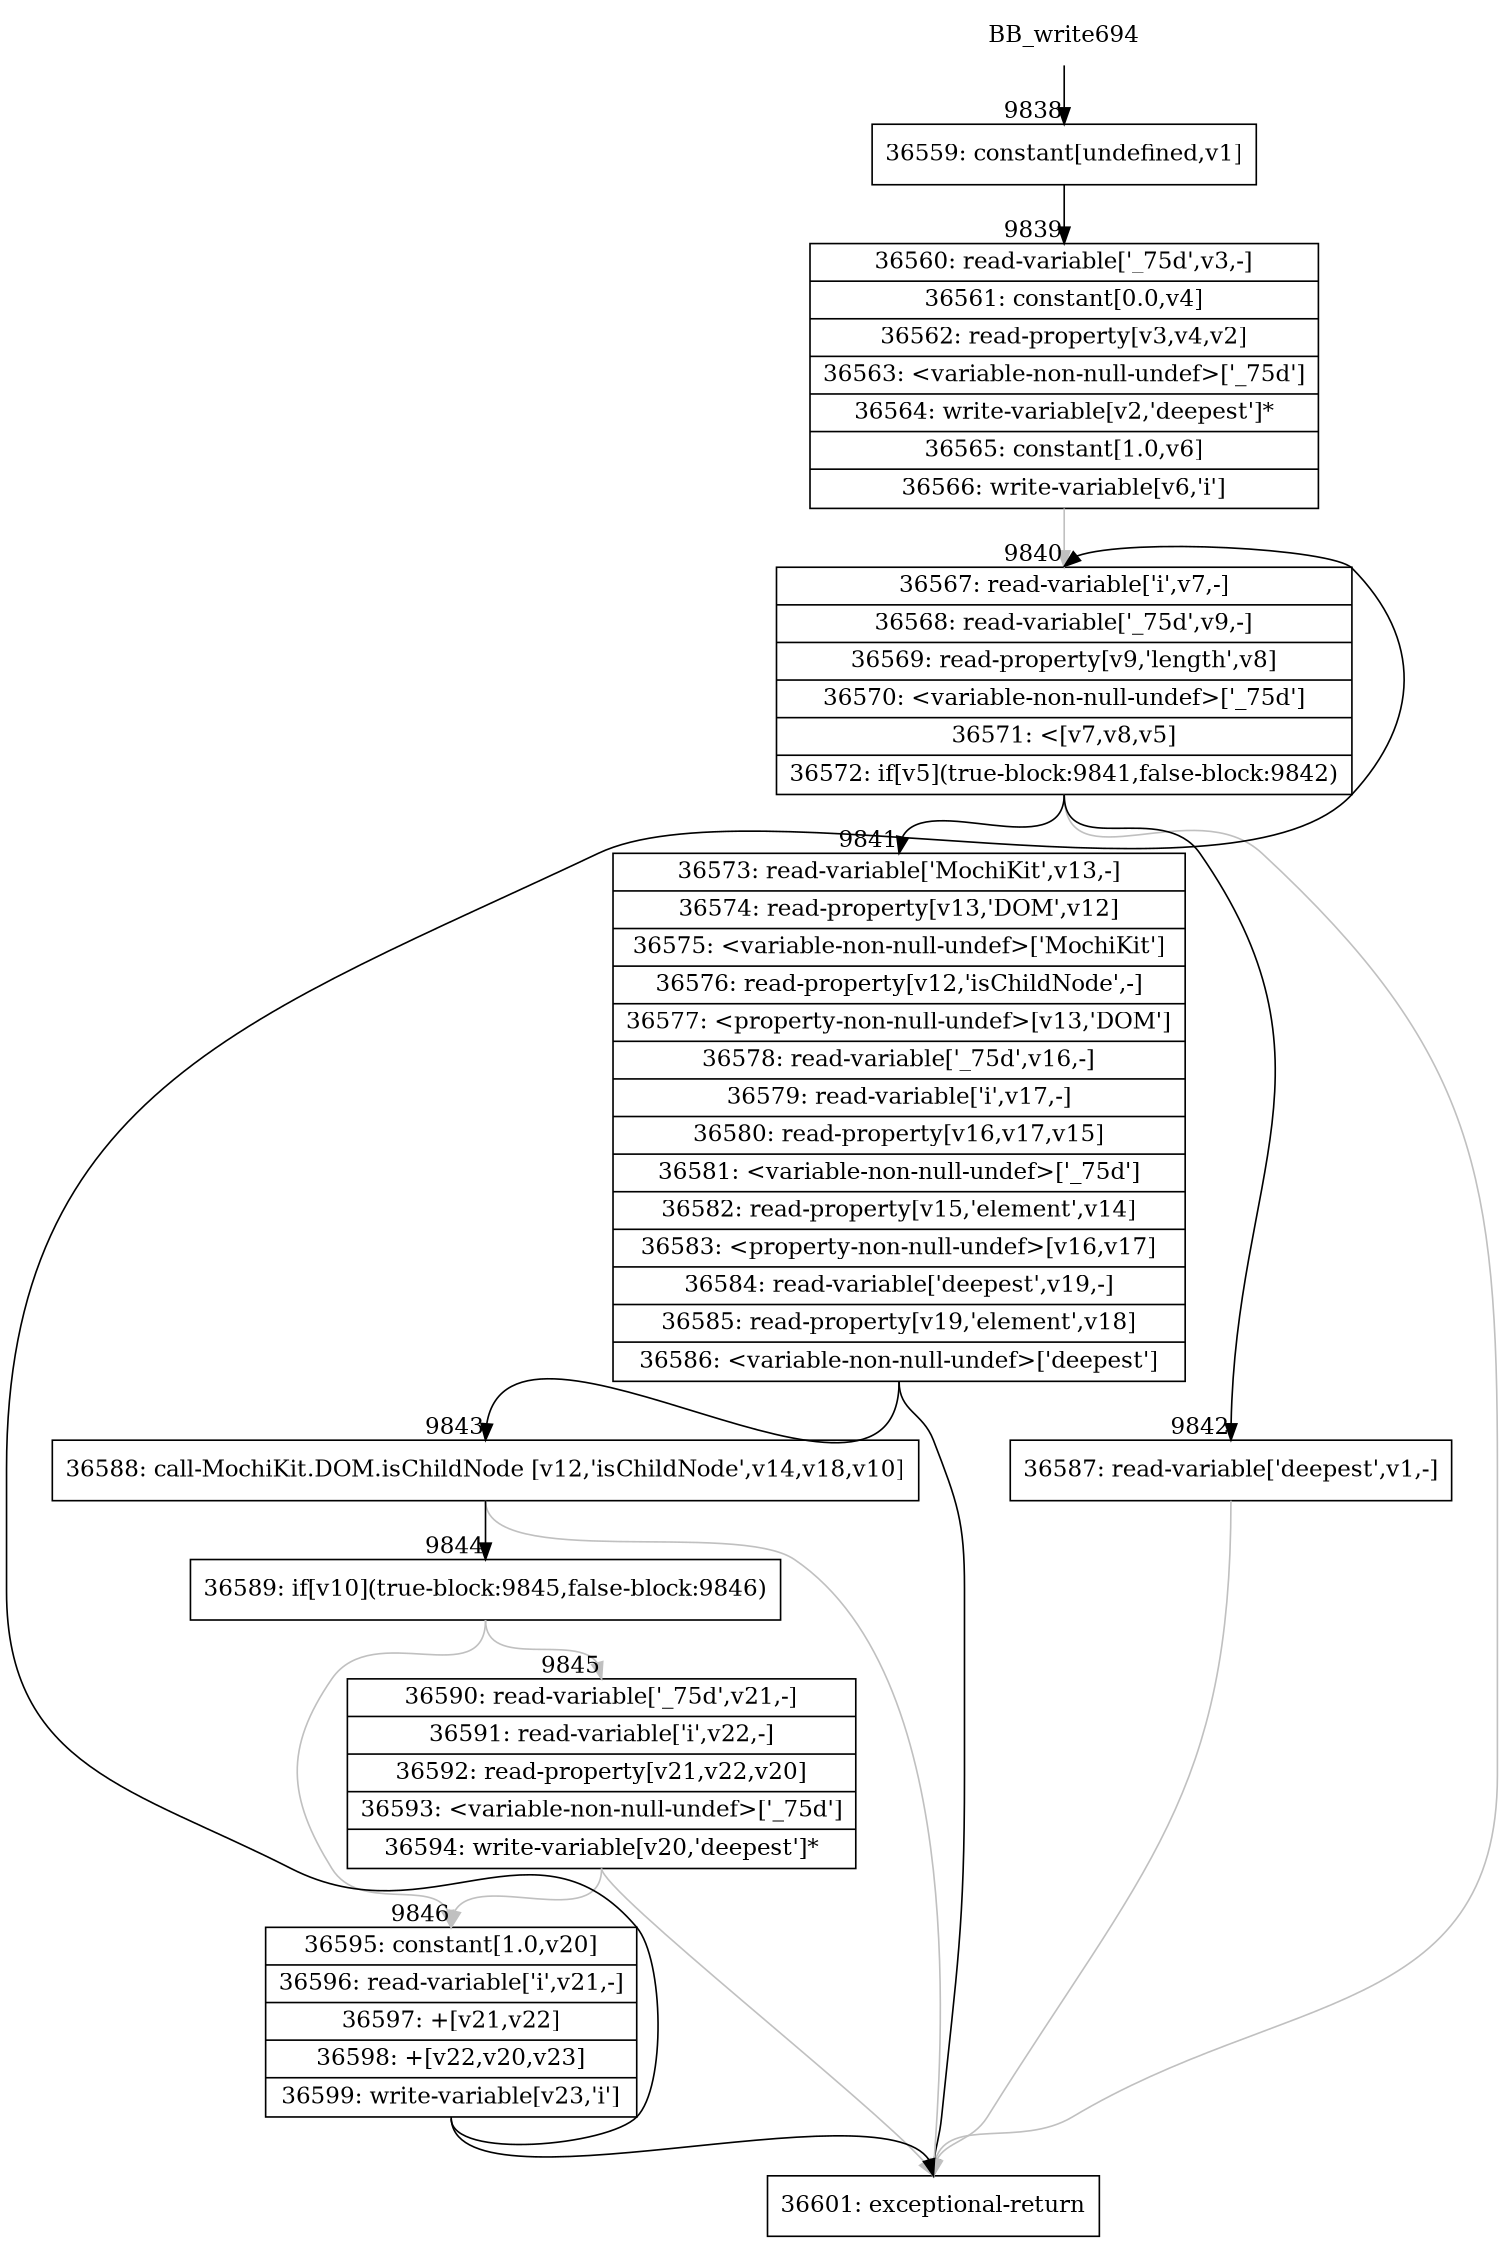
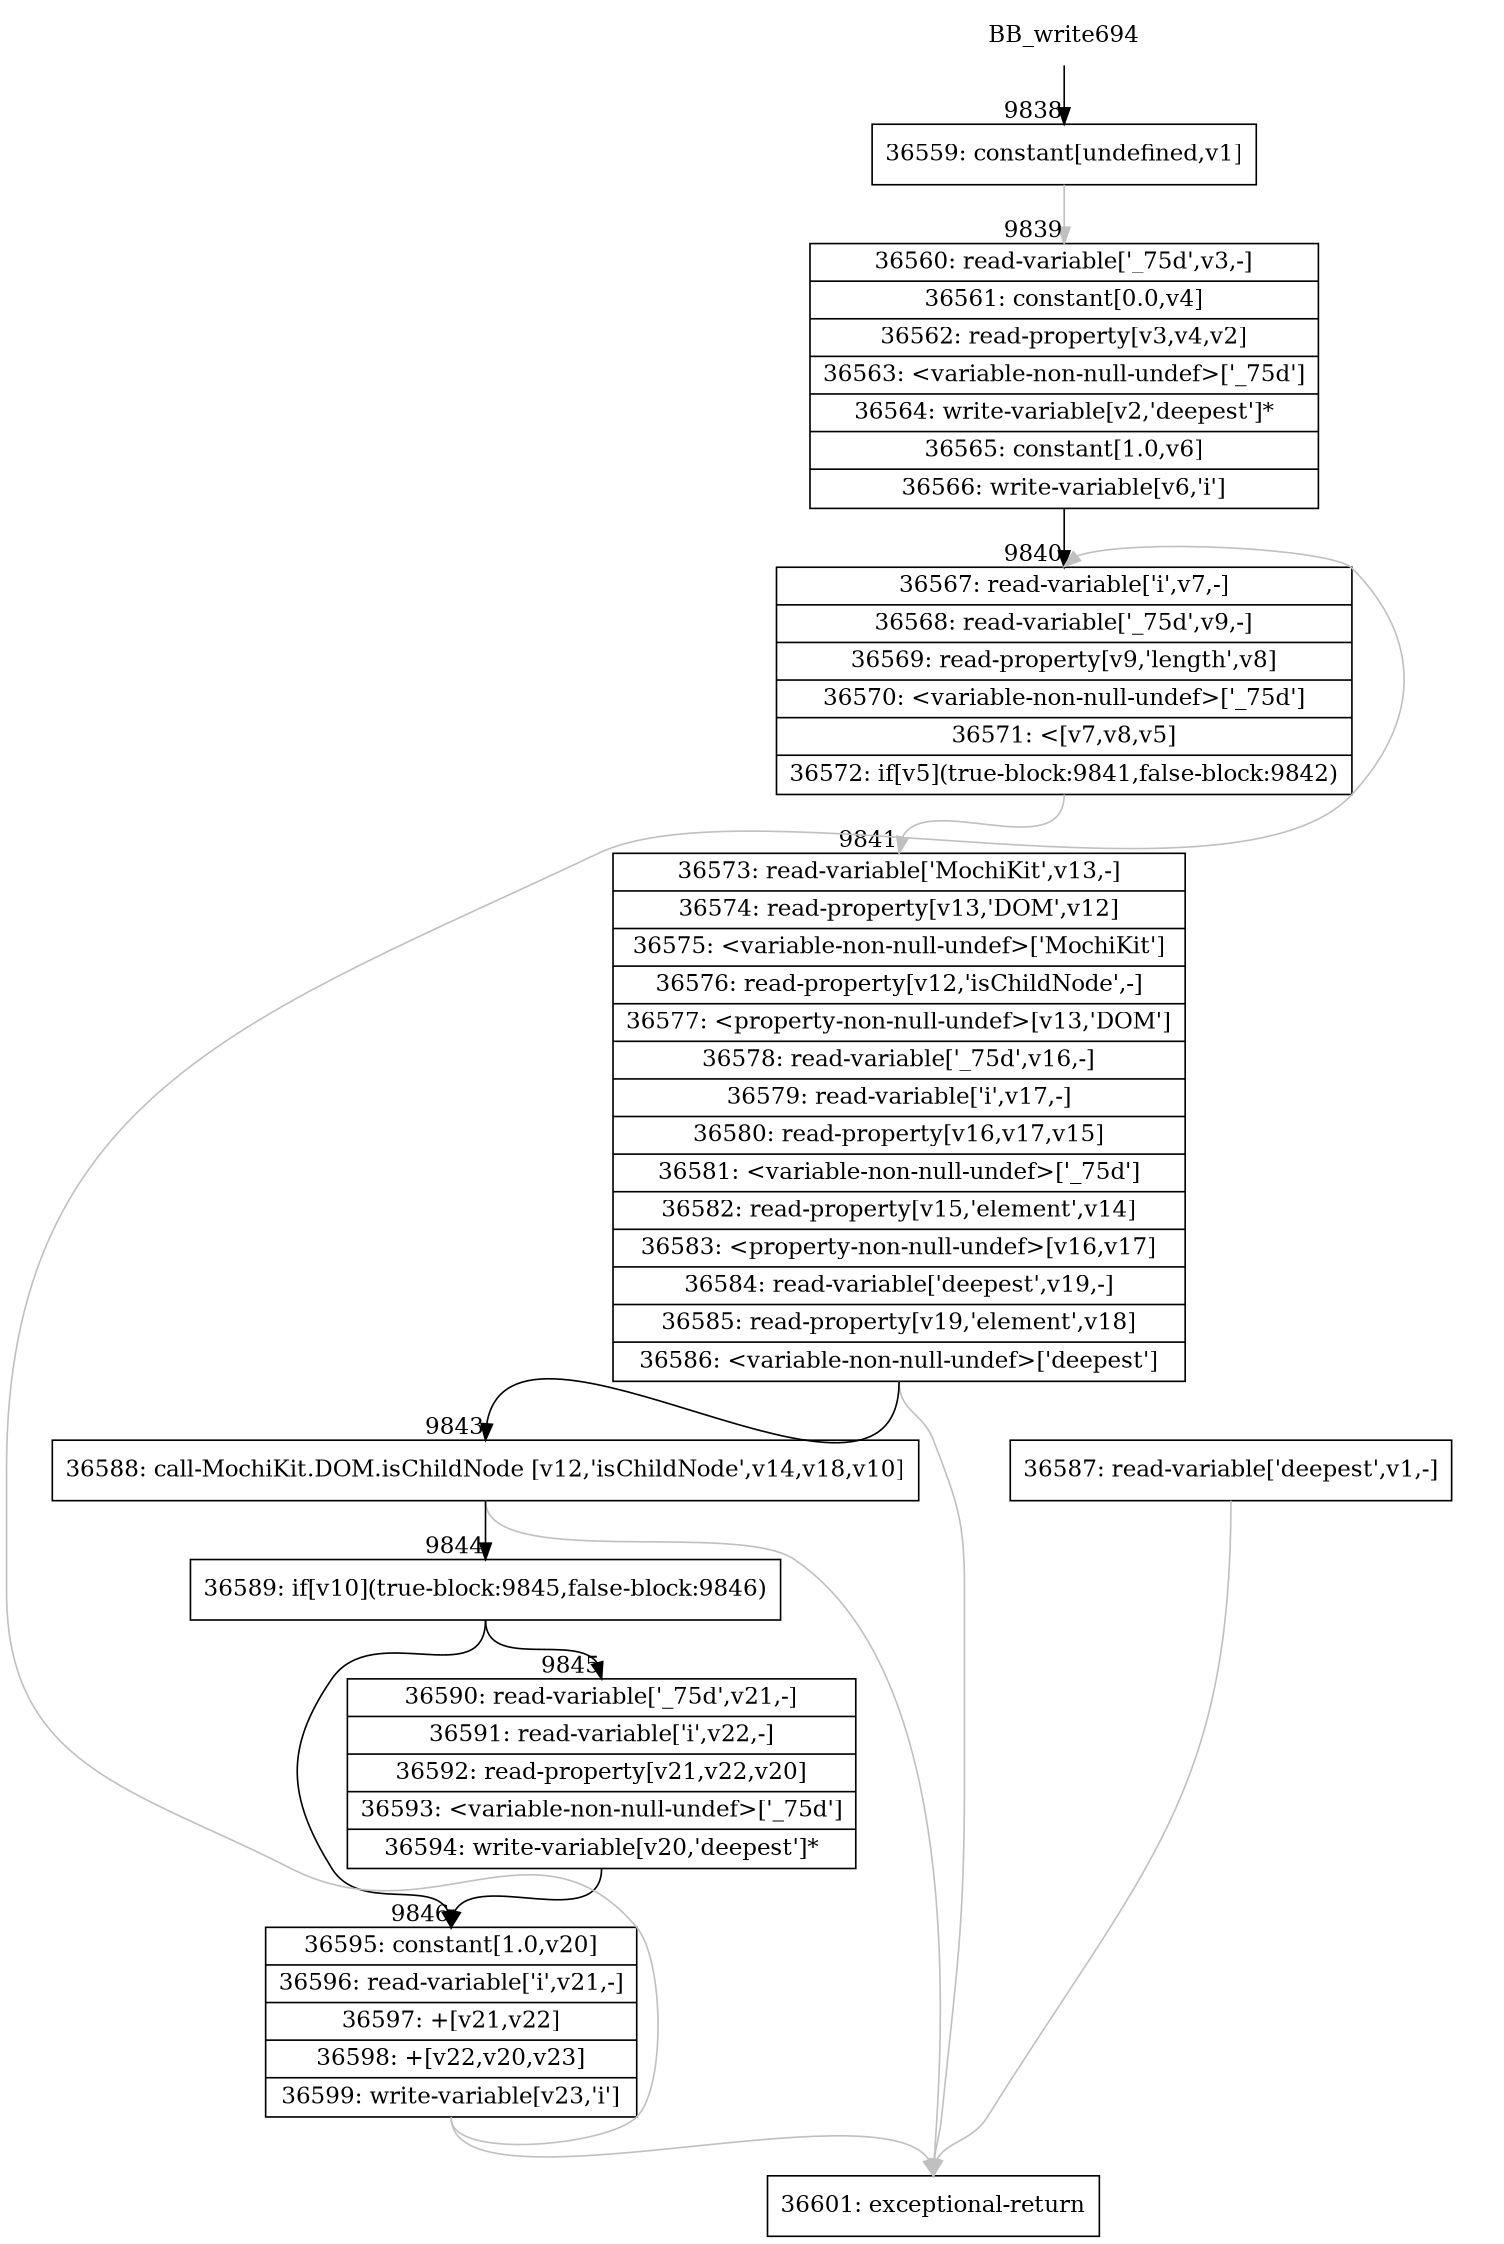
(1064, 206) -> (1064, 206)
(1064, 530) -> (1064, 530)
(990, 825) -> (990, 825)
(1274, 1051) -> none
(186, 1071) -> (186, 1071)
(1497, 1532) -> none
(535, 1649) -> (535, 1649)
(300, 1747) -> (300, 1747)
(964, 1763) -> (964, 1763)
(535, 1899) -> (535, 1899)
(761, 2017) -> none
(685, 2147) -> (685, 2147)
